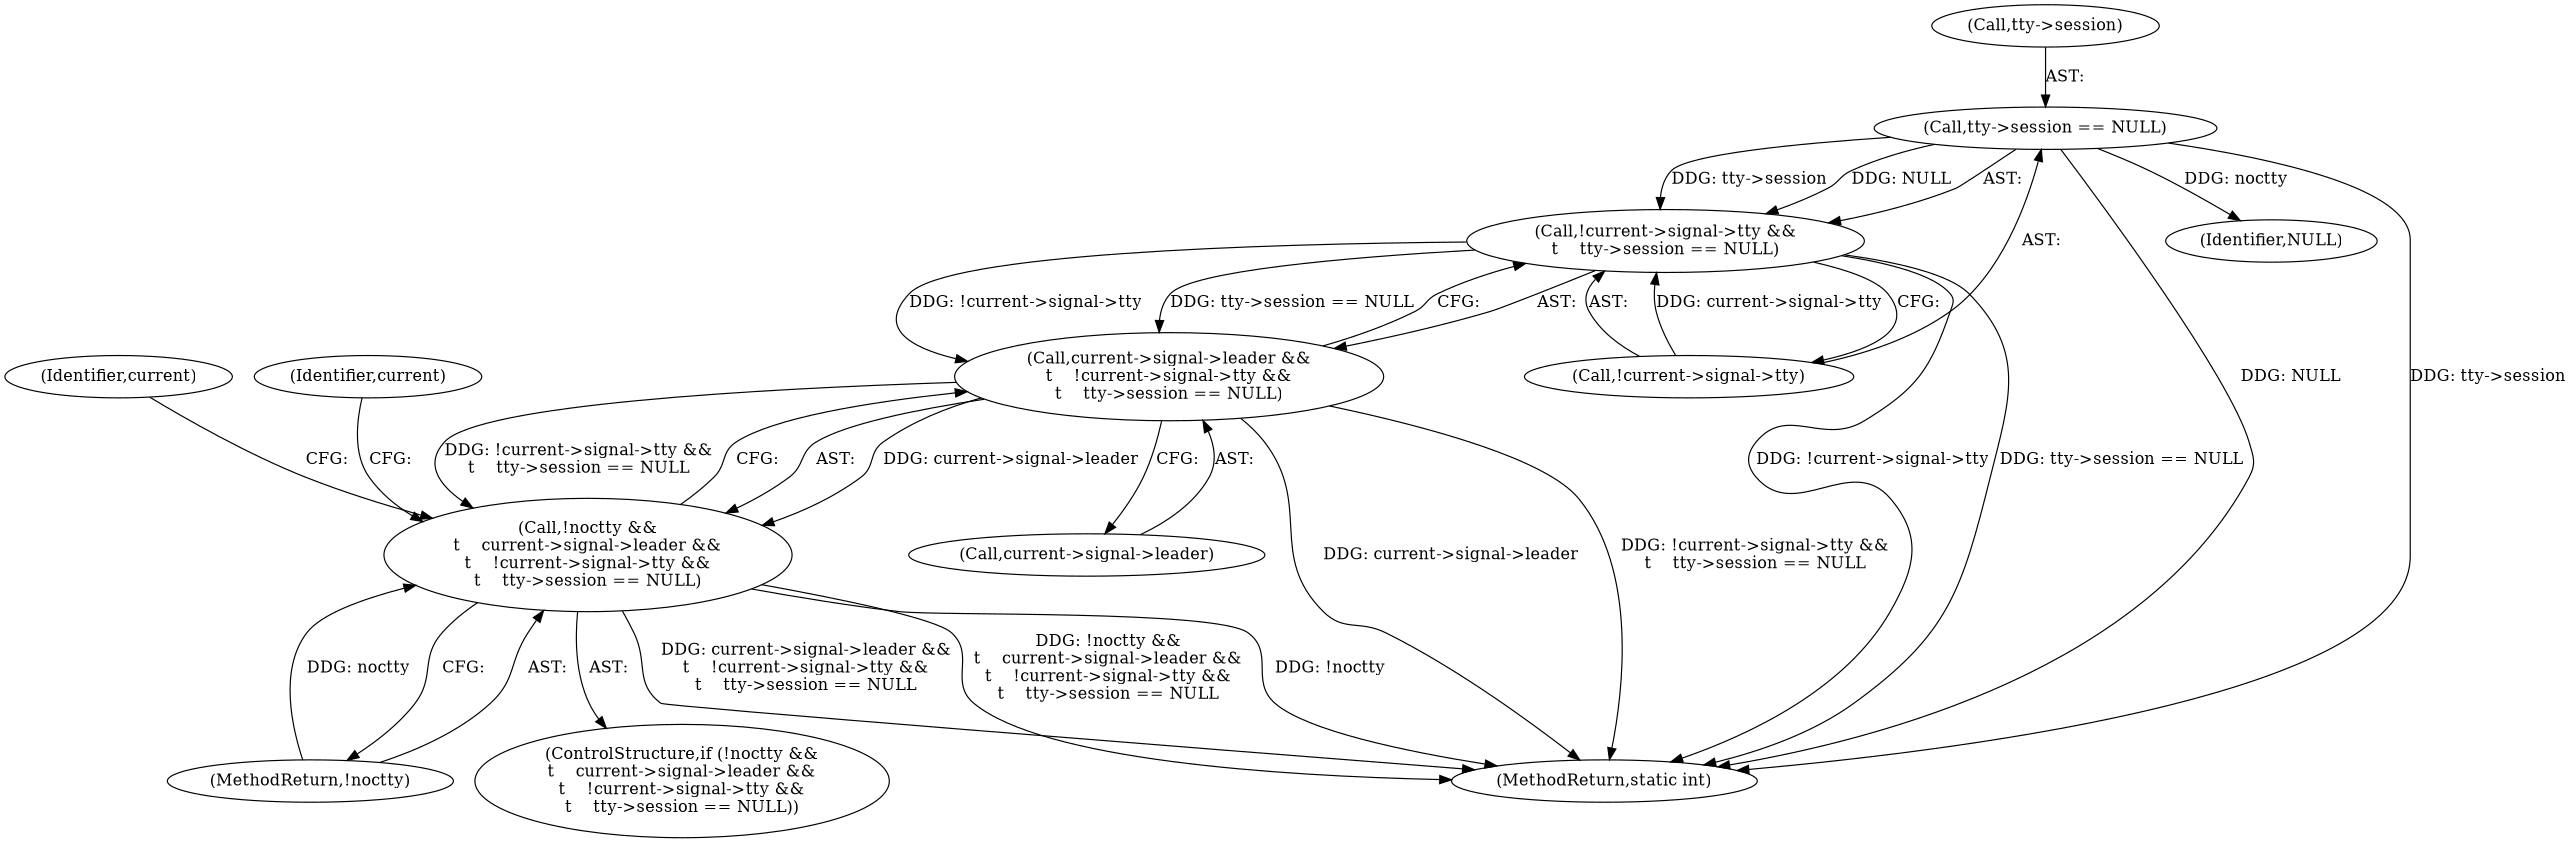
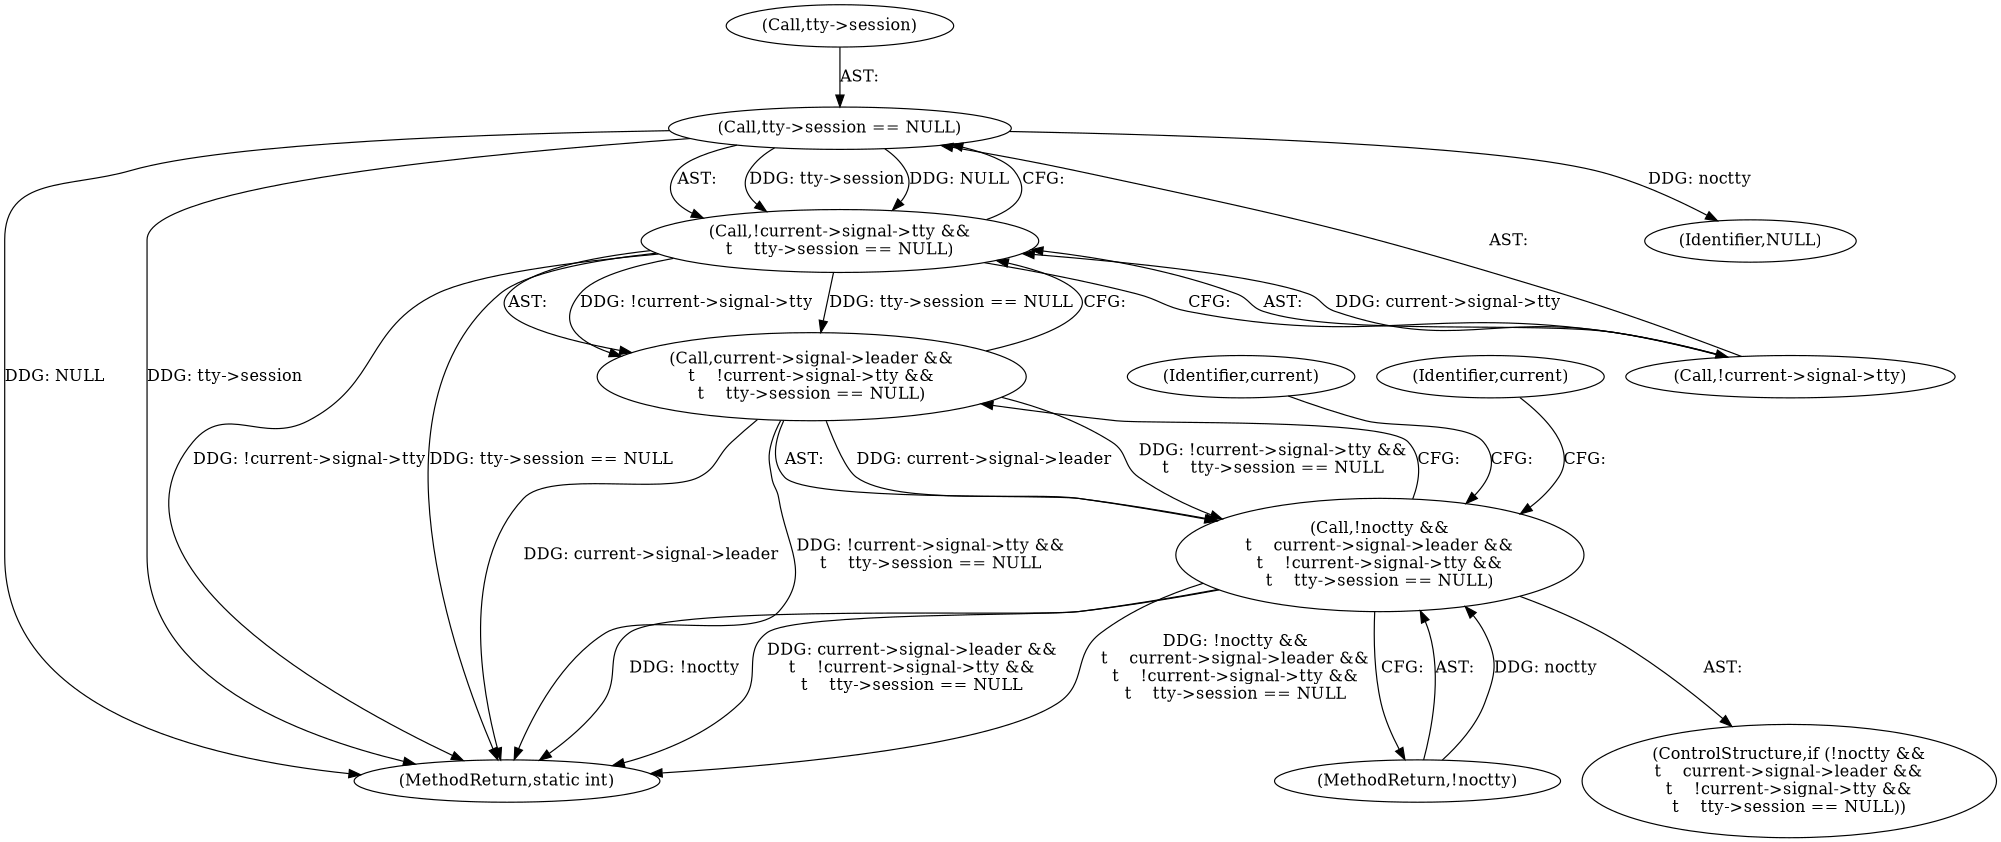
none -> (1017, 176)
(1087, 555) -> none
